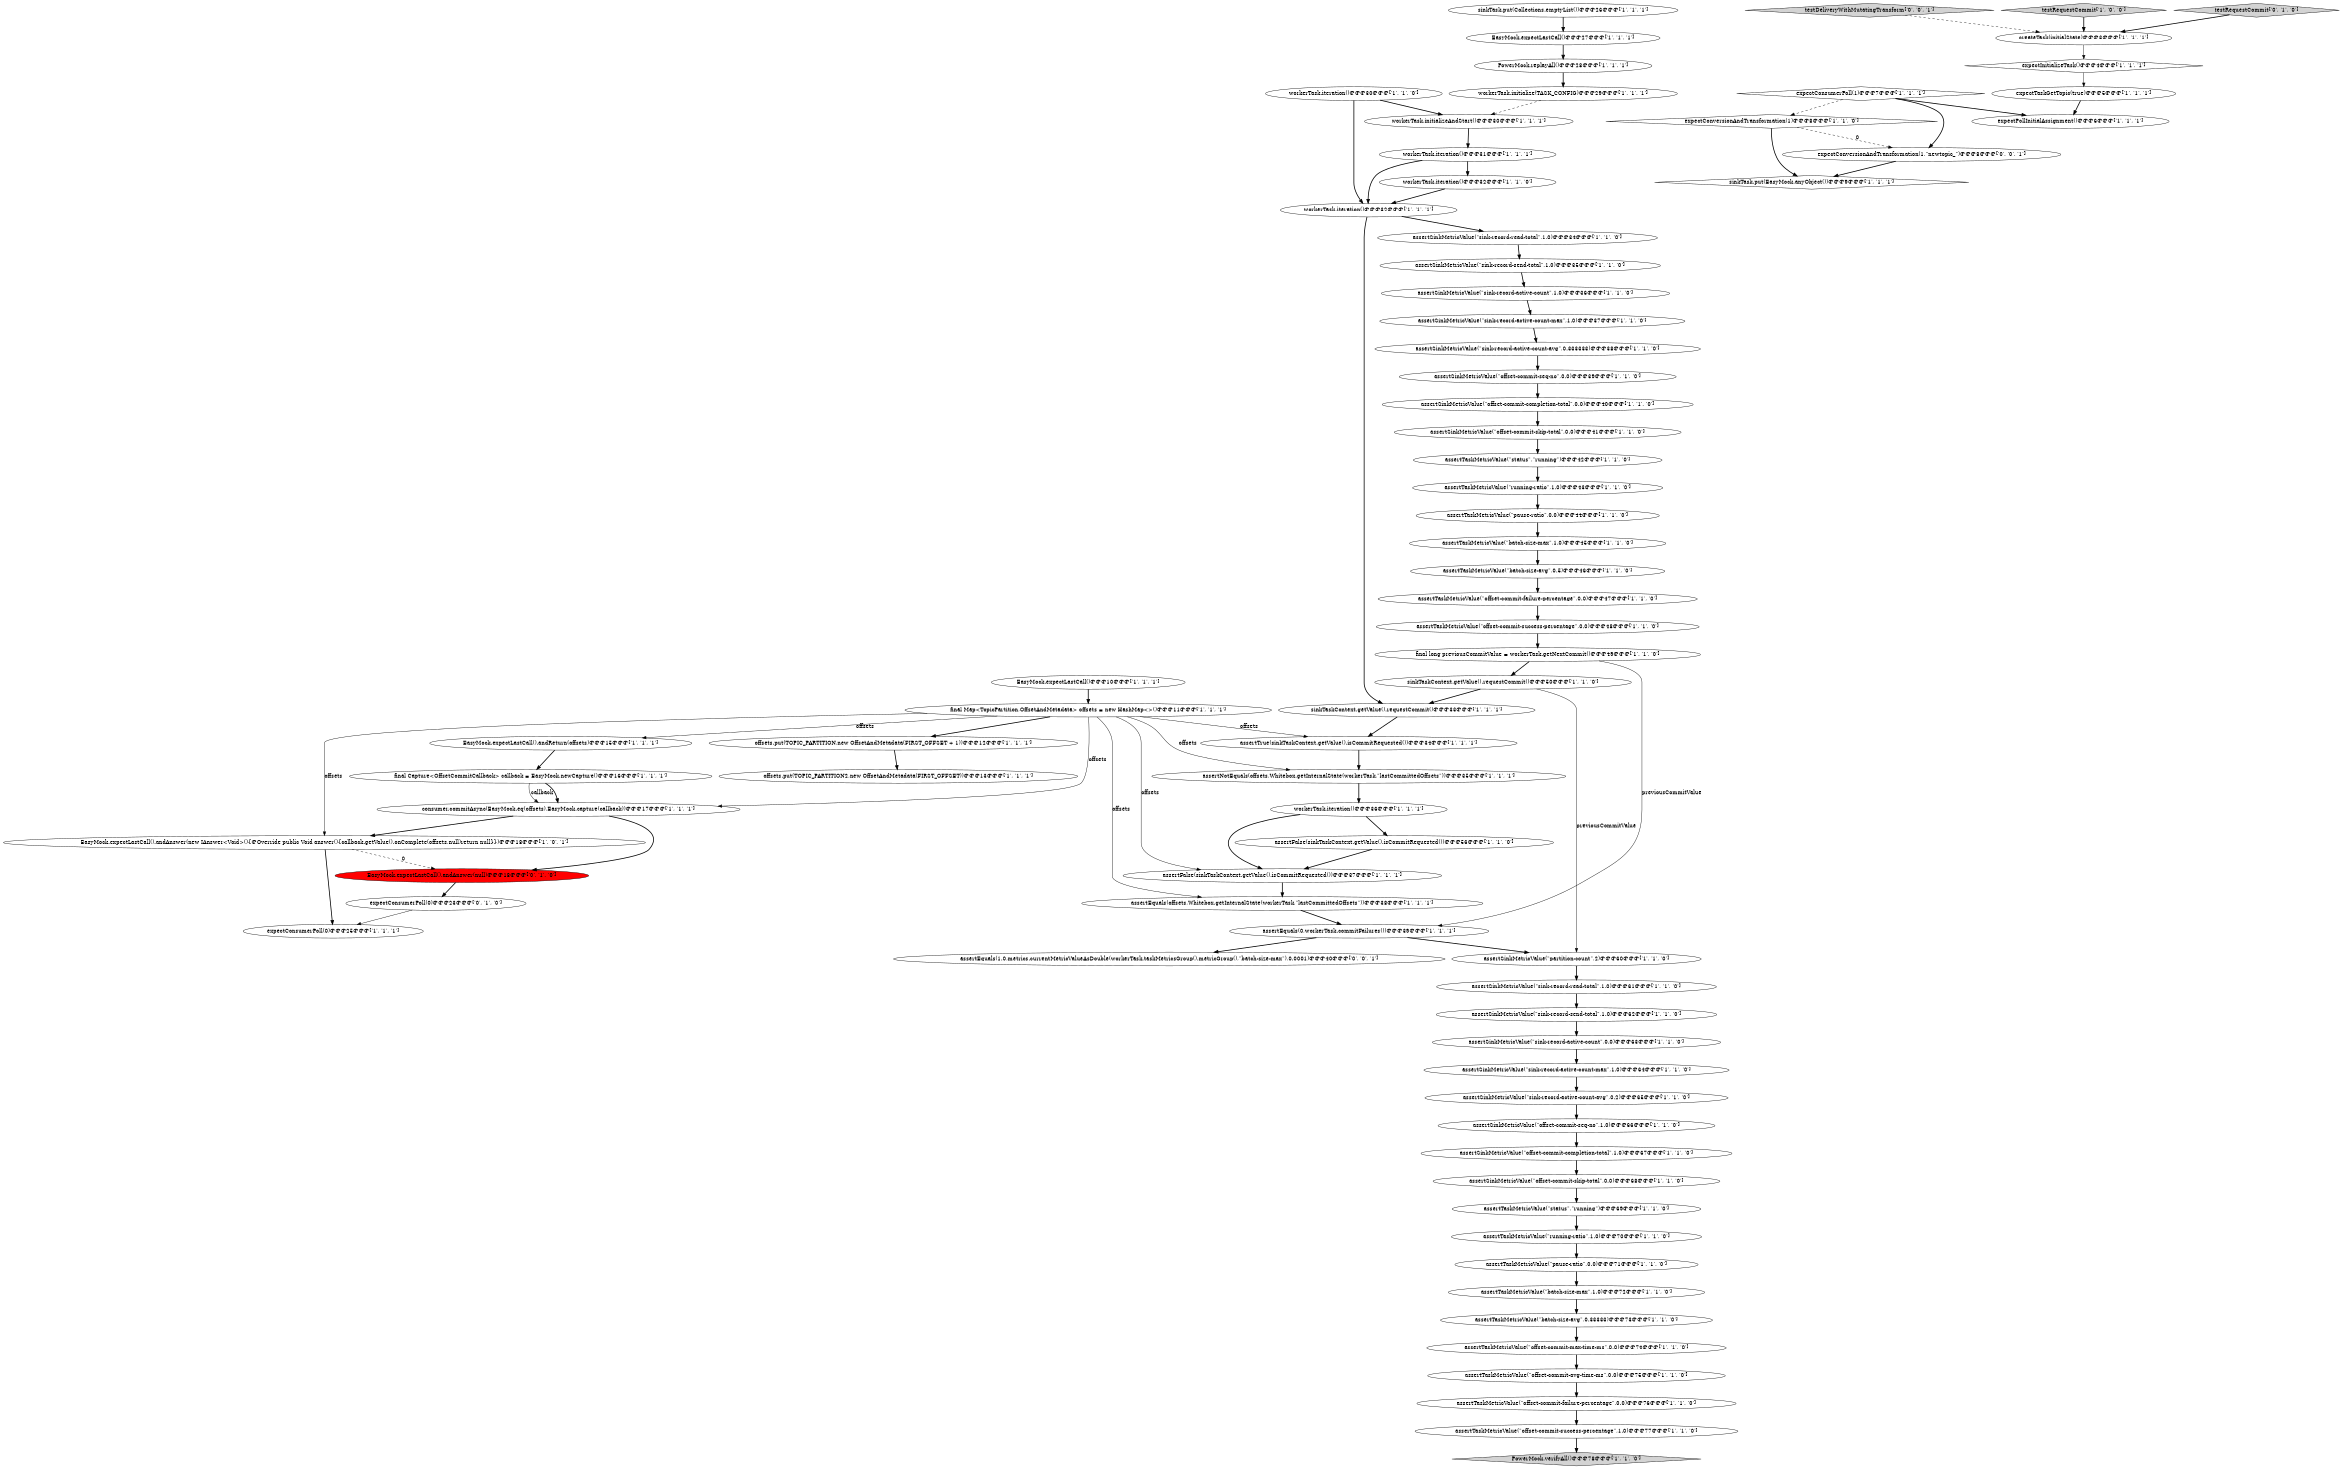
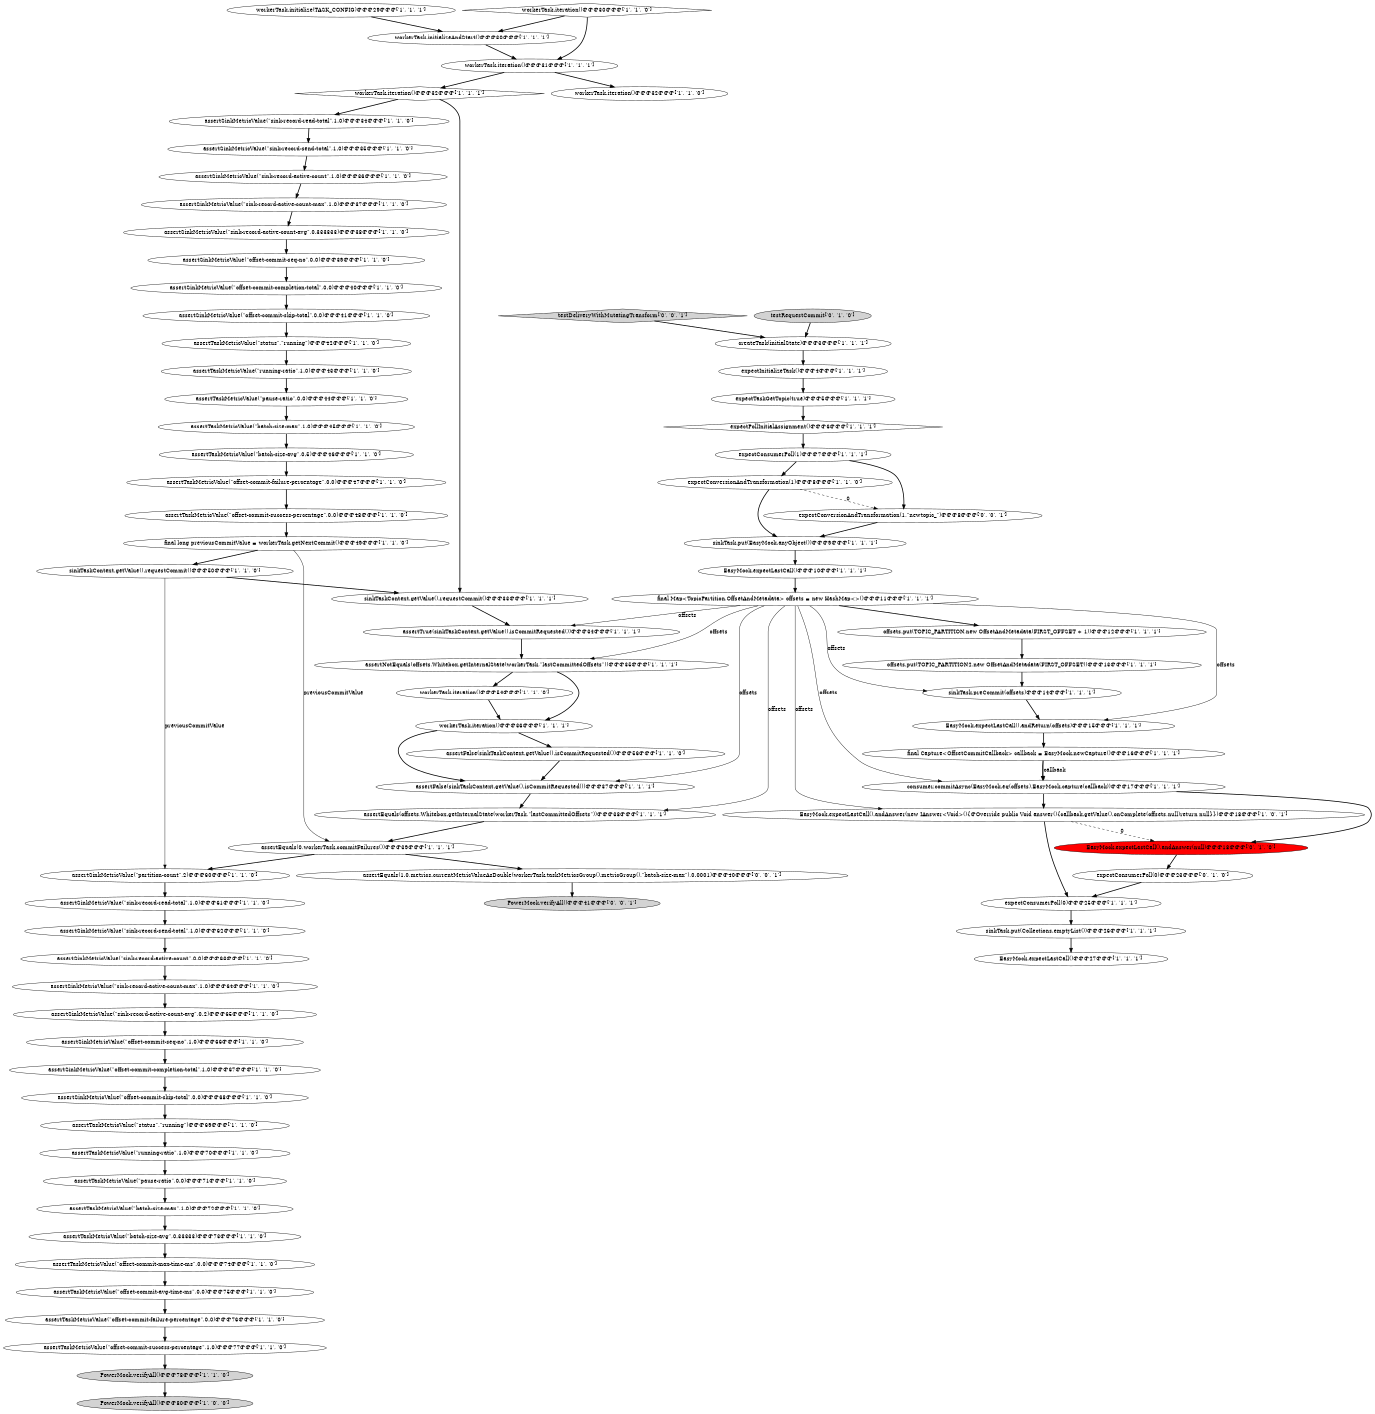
(2084, 10) -> none
(2257, 10) -> (813, 316)
(1971, 23) -> (708, 329)
(2084, 50) -> (803, 356)
(1563, 66) -> none
(2084, 66) -> (803, 371)
(2084, 78) -> (803, 383)
(1354, 94) -> (587, 10)
(1861, 94) -> (803, 455)
(1518, 107) -> (405, 24)
(1818, 107) -> (790, 467)
(1959, 107) -> (803, 439)
(1772, 121) -> (775, 483)
(2070, 121) -> (803, 427)
(1354, 151) -> (582, 42)
(1812, 182) -> (795, 543)
(1420, 196) -> none
(1369, 210) -> (420, 94)
none -> (795, 555)
none -> (485, 693)
none -> (1022, 693)
none -> (572, 903)
none -> (1071, 915)
(386, 917) -> (1119, 889)
none -> (165, 1403)
(1576, 1459) -> (165, 1376)
